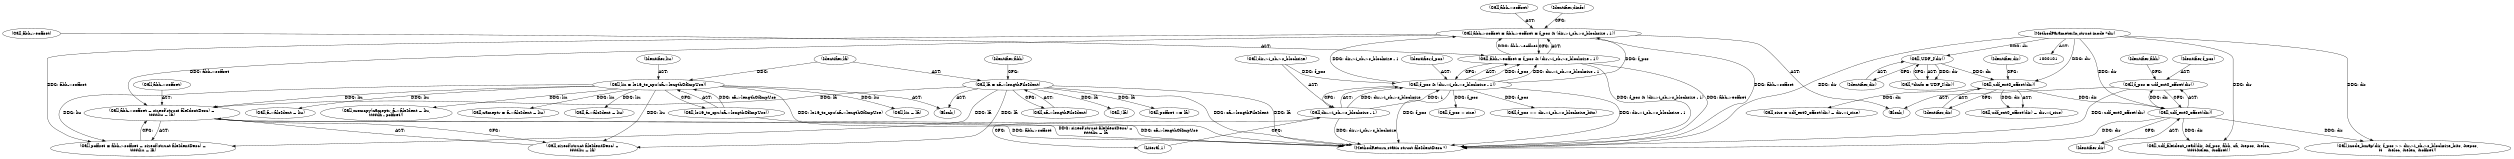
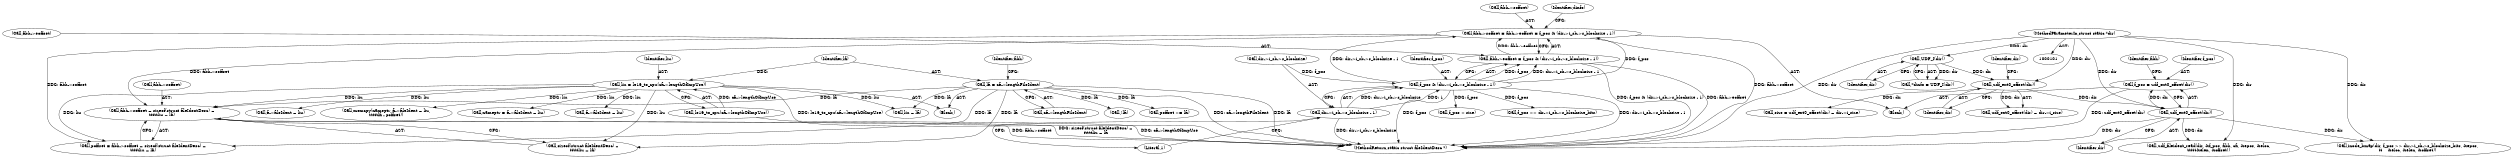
(2074, 34) -> (2074, 34)
none -> (941, 93)
